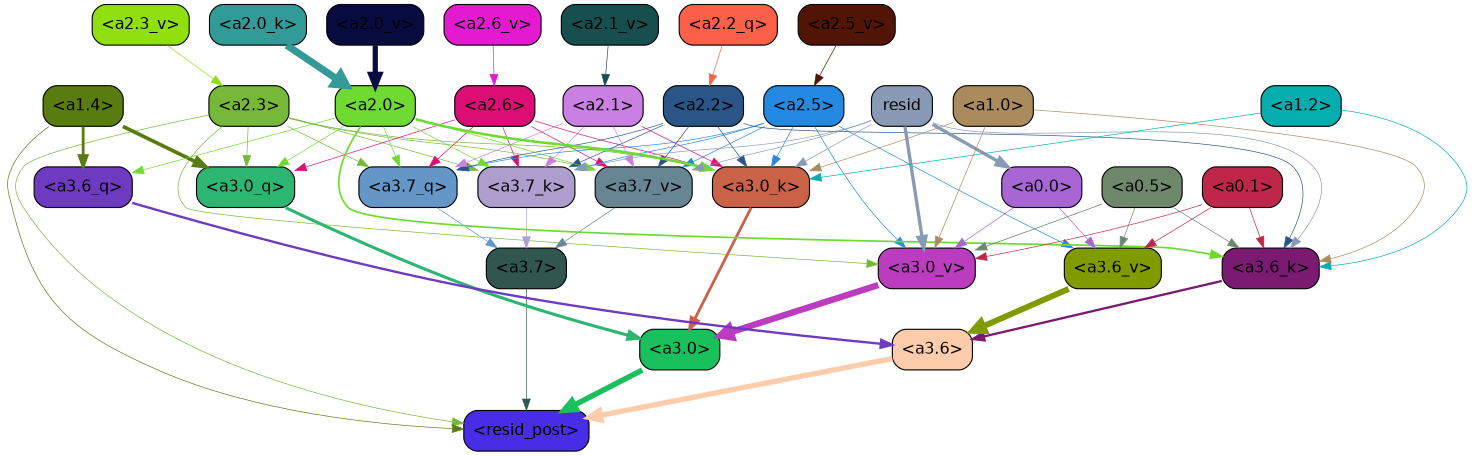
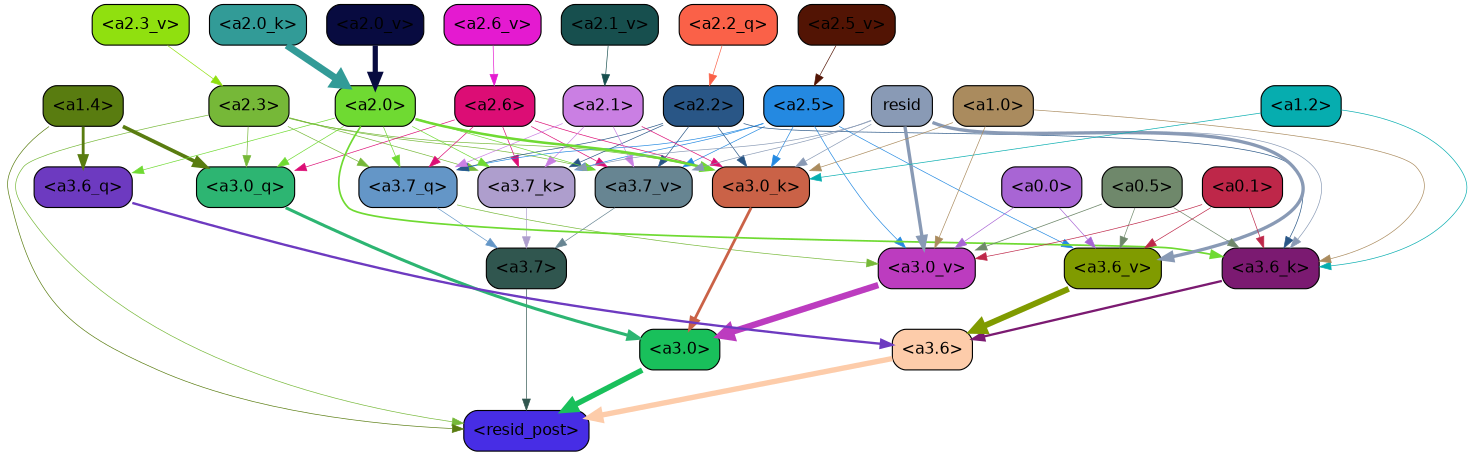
(965, 143) -> (1205, 137)
(457, 235) -> (681, 244)
